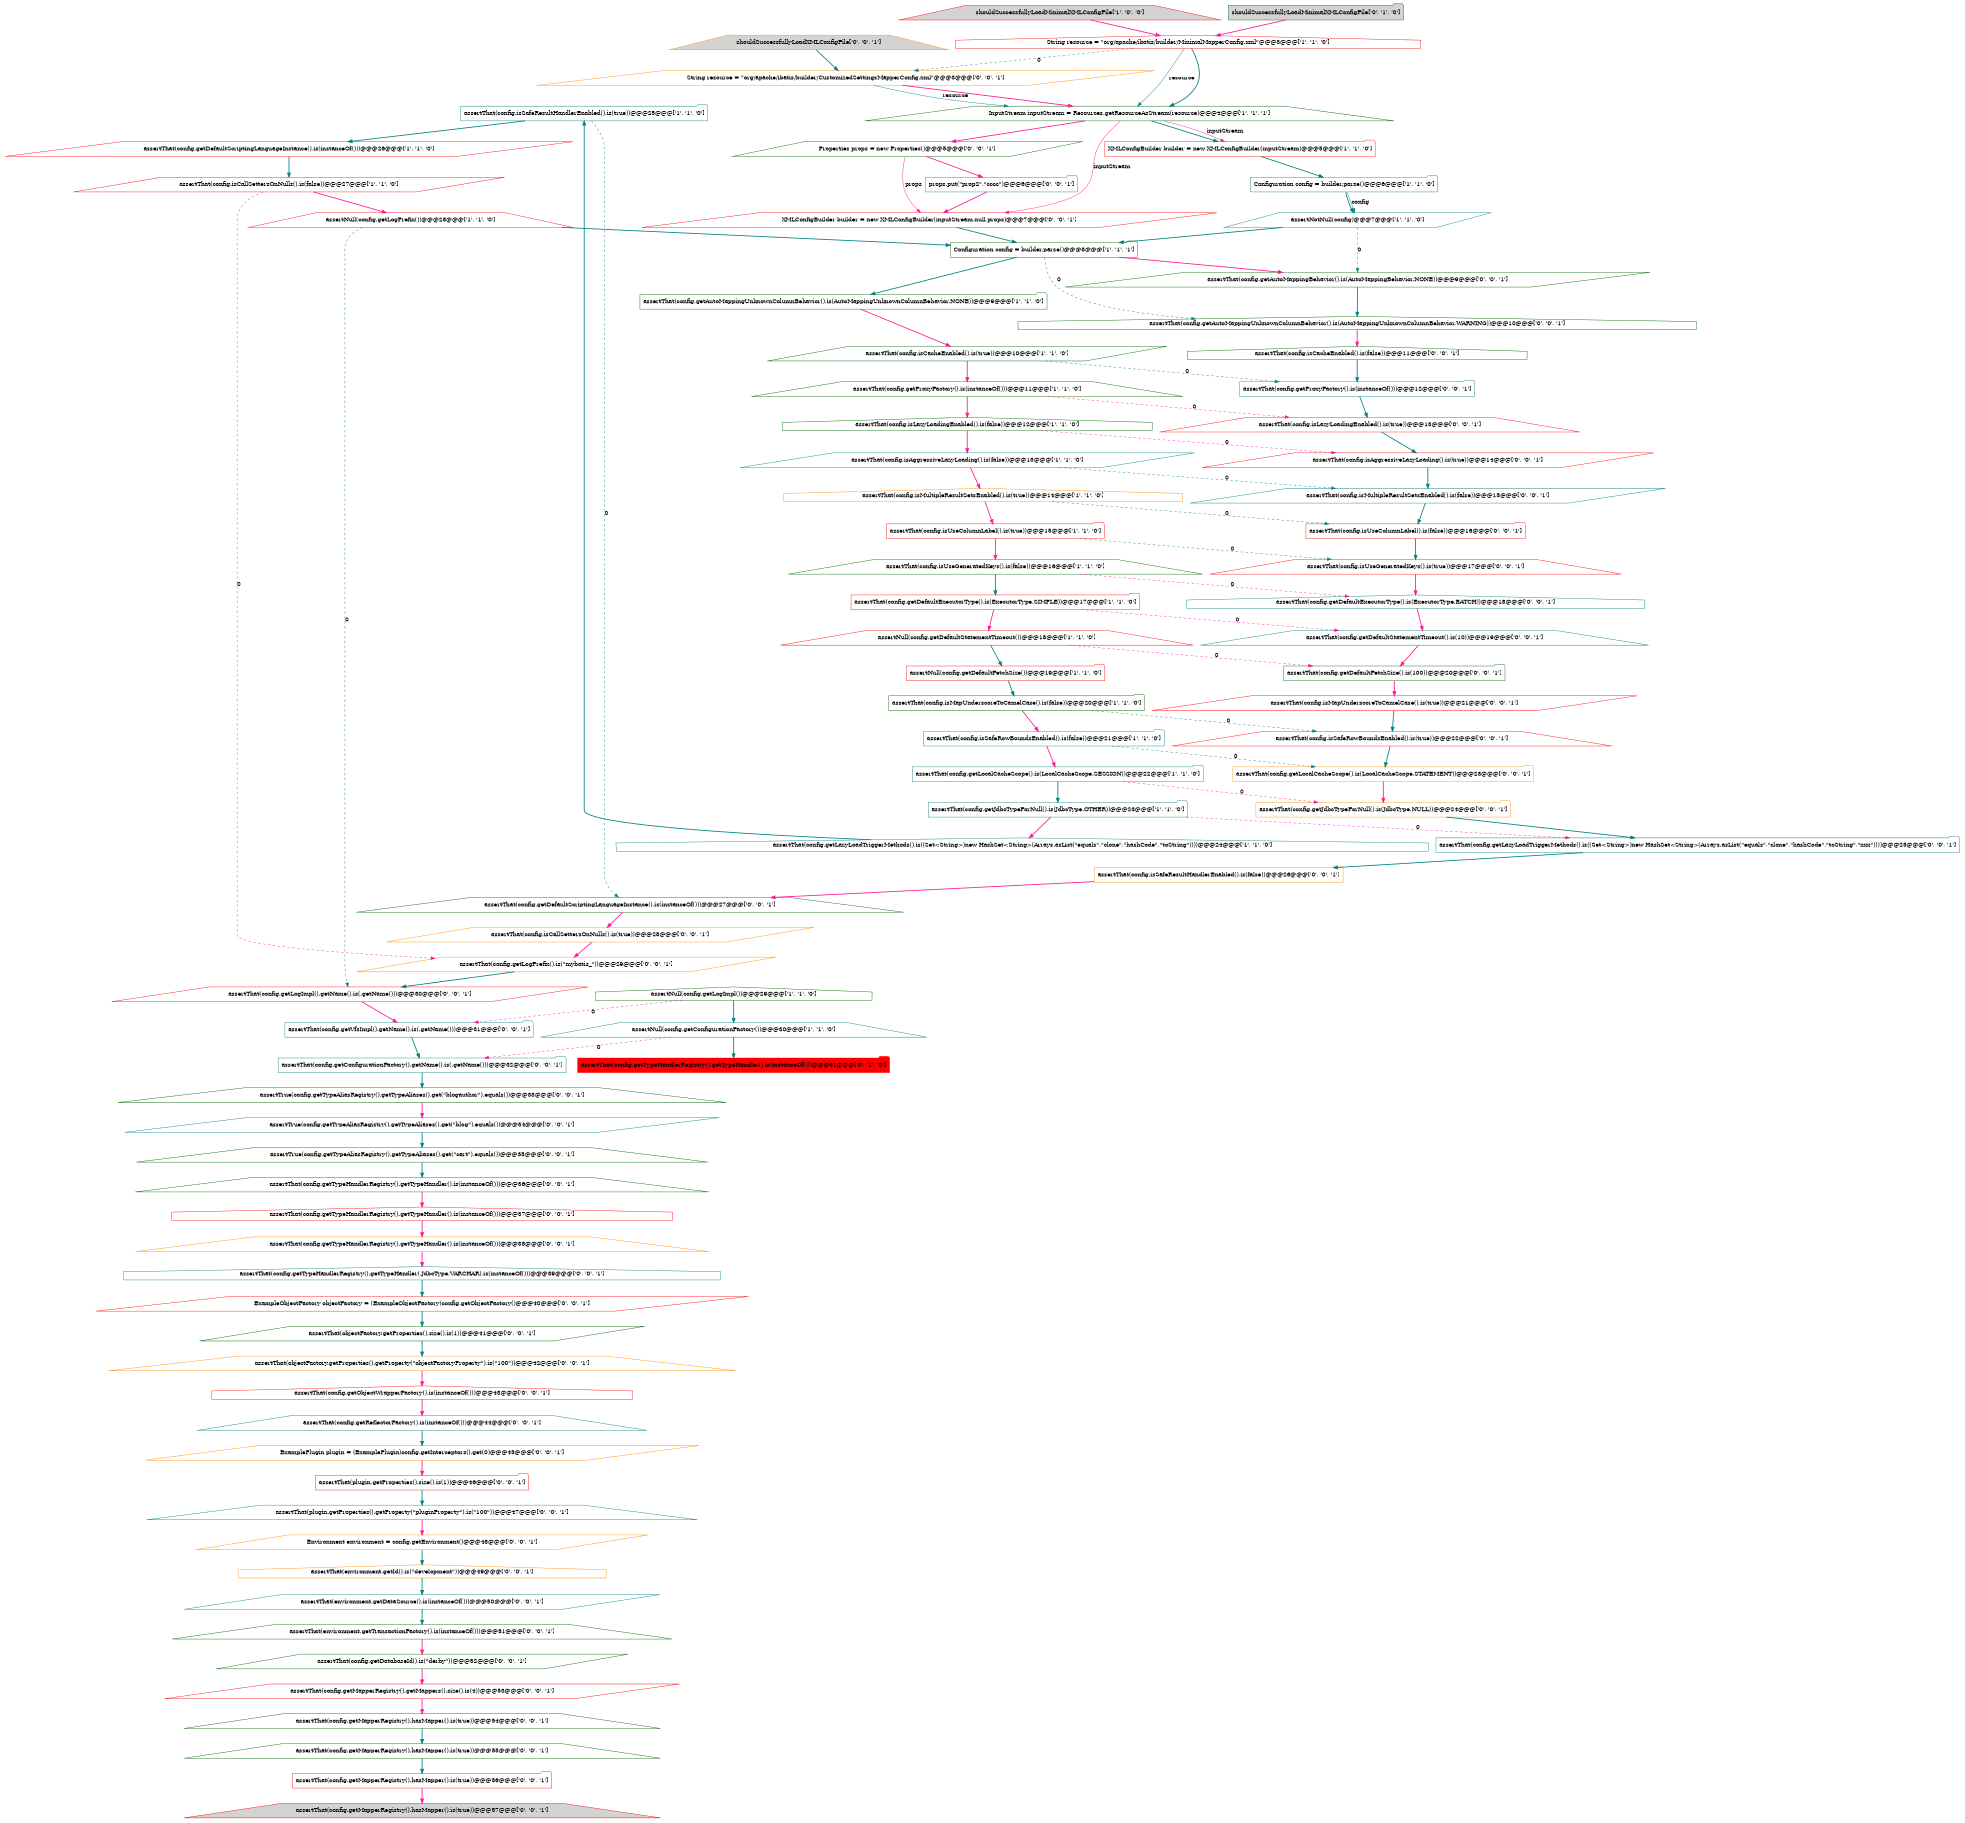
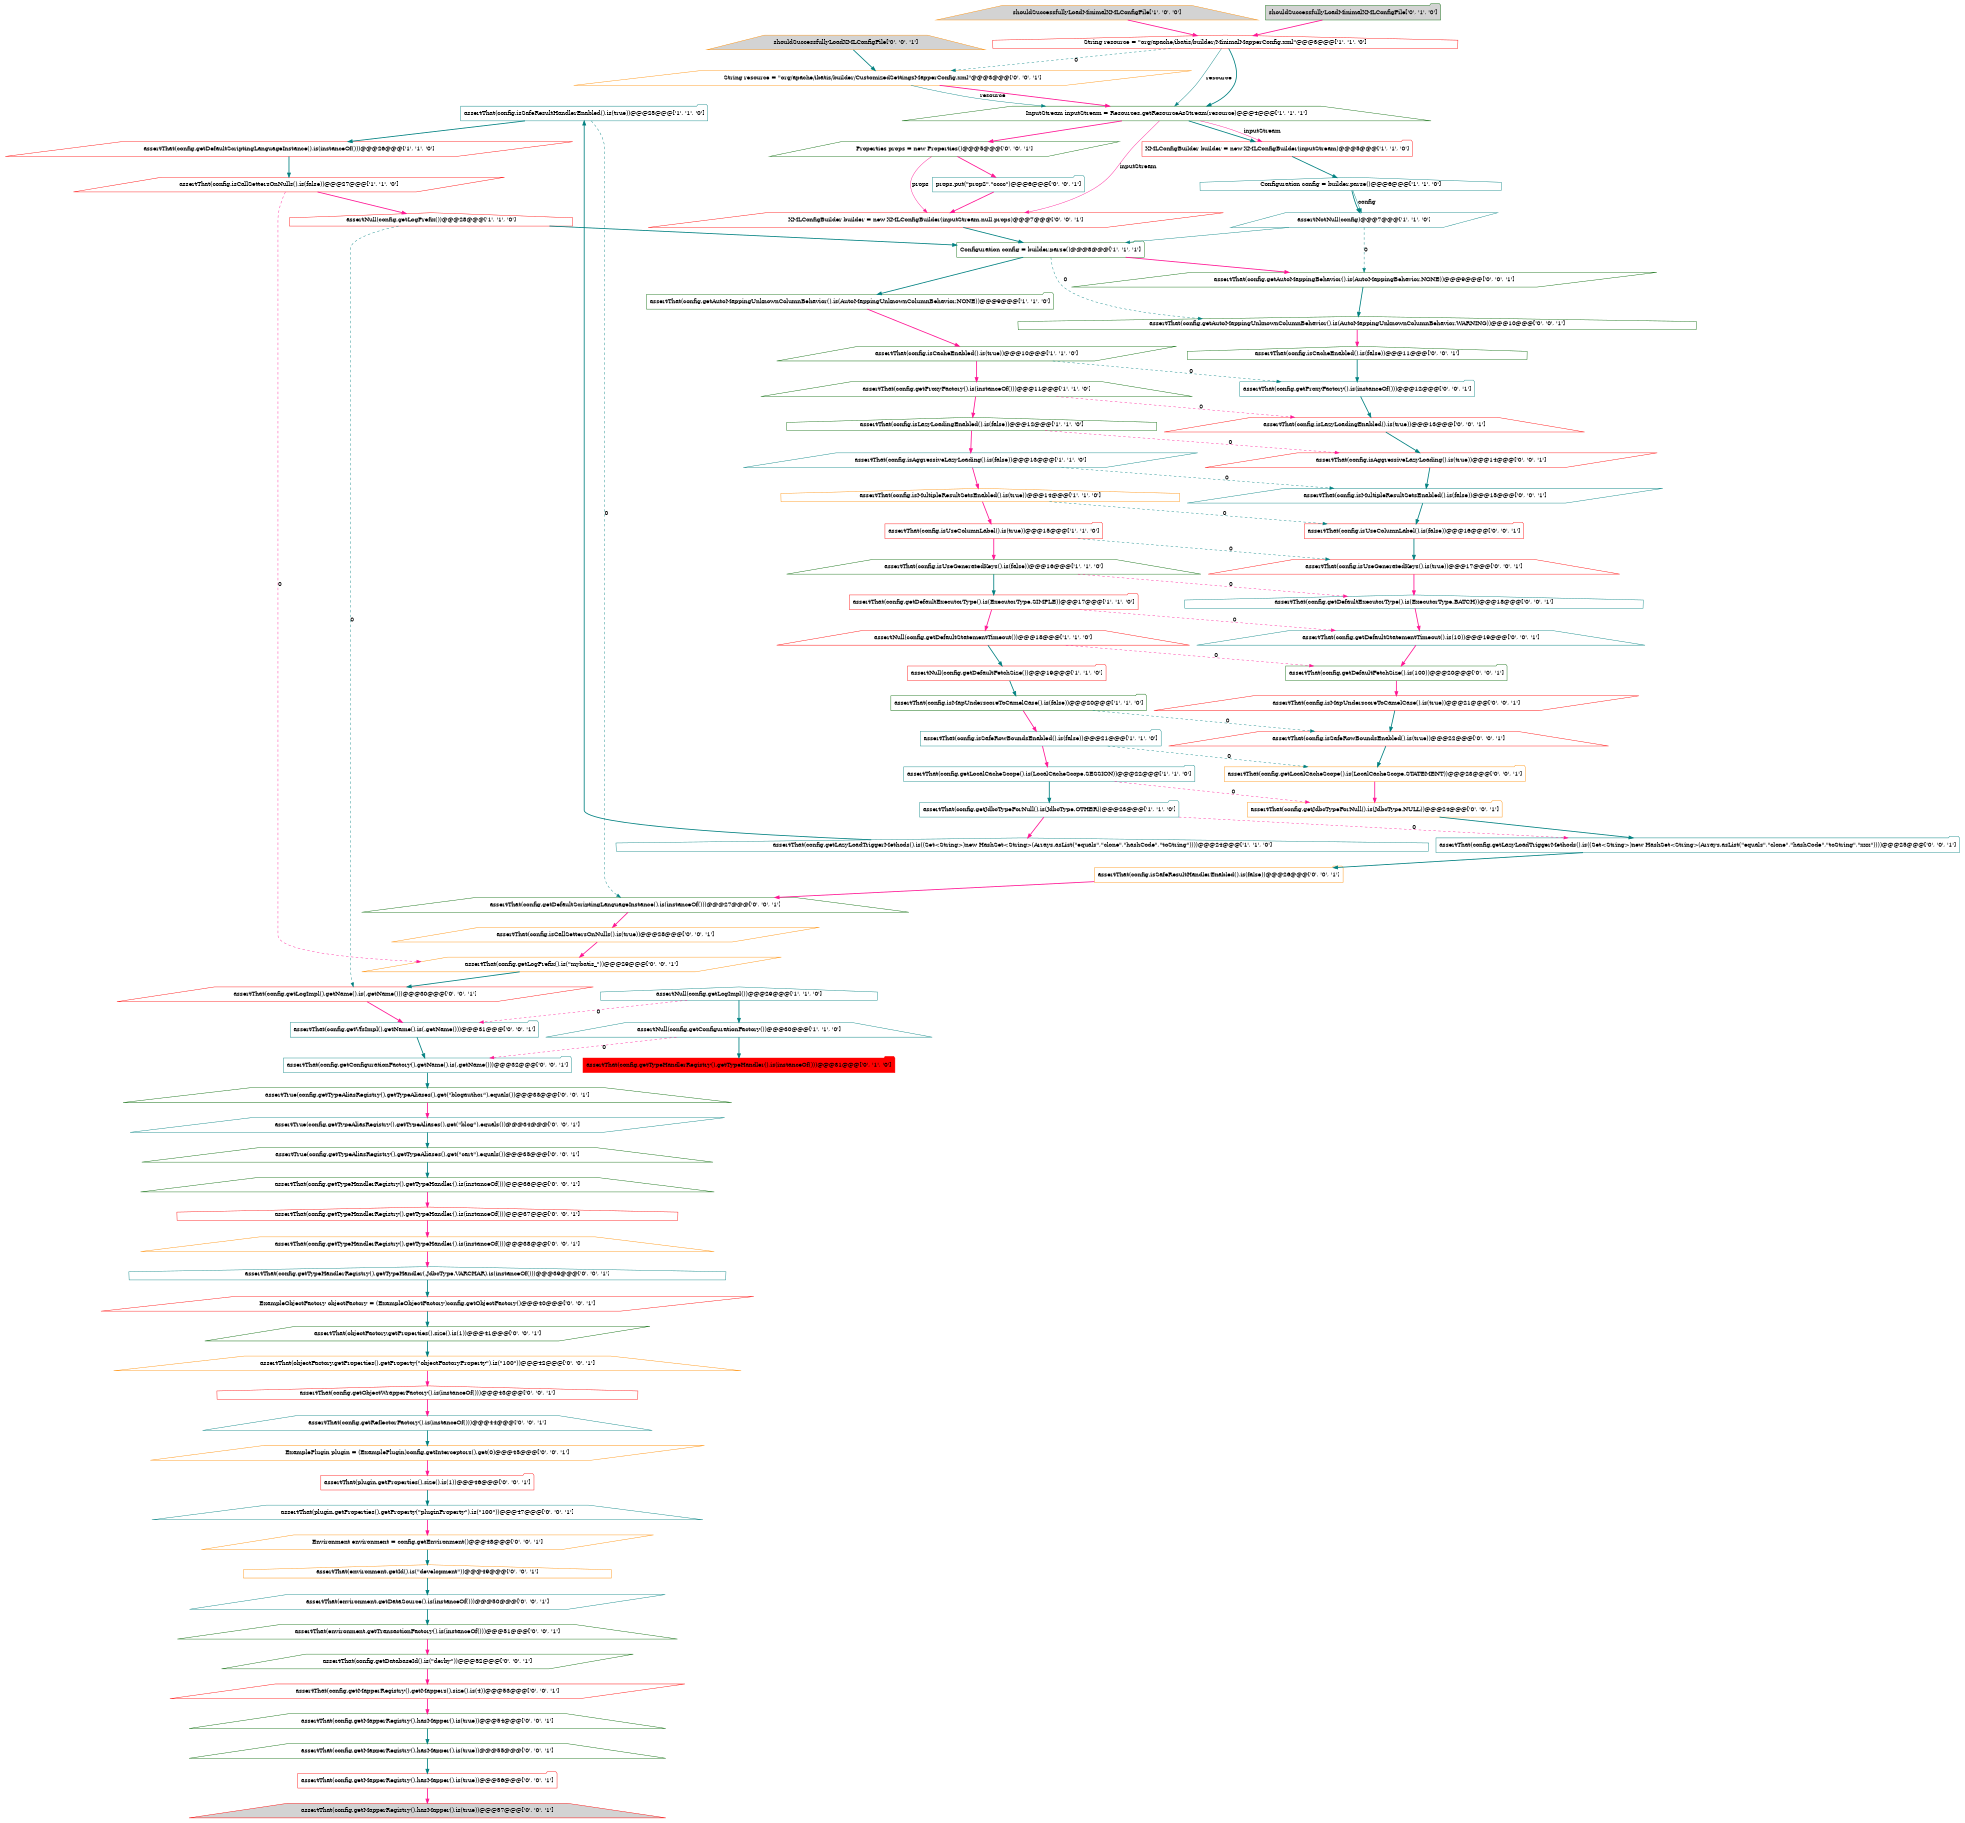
(1060, 13) -> (1097, 13)
(1344, 185) -> (1351, 185)
(411, 220) -> (431, 220)
(1203, 235) -> (1209, 235)
(734, 994) -> (739, 994)
